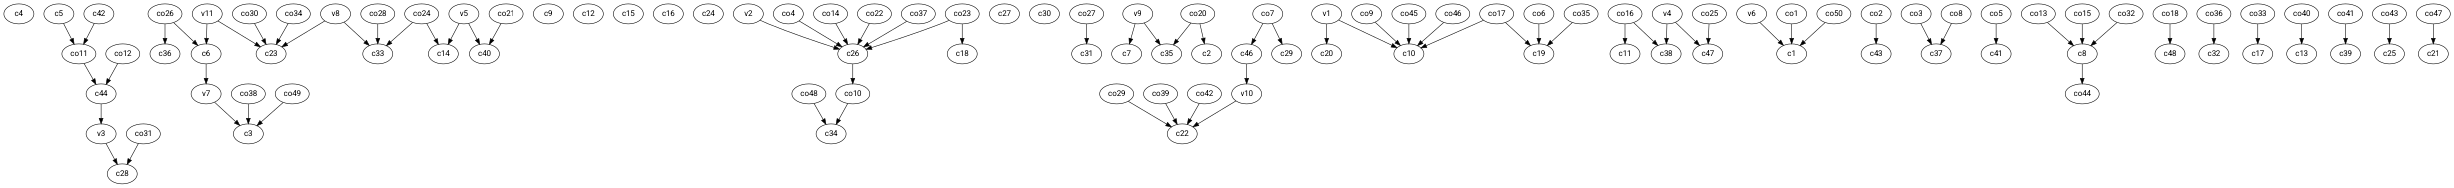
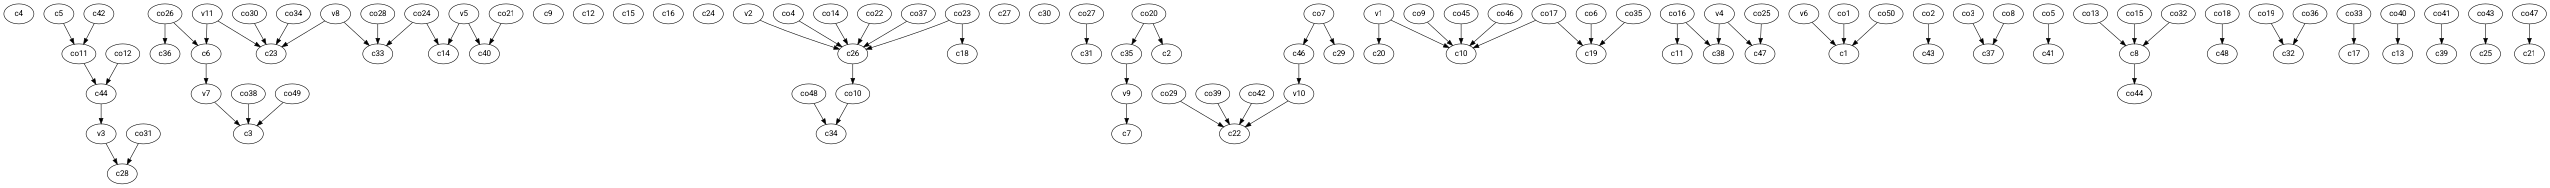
none -> (2266, 14)
(1151, 32) -> (1127, 71)
